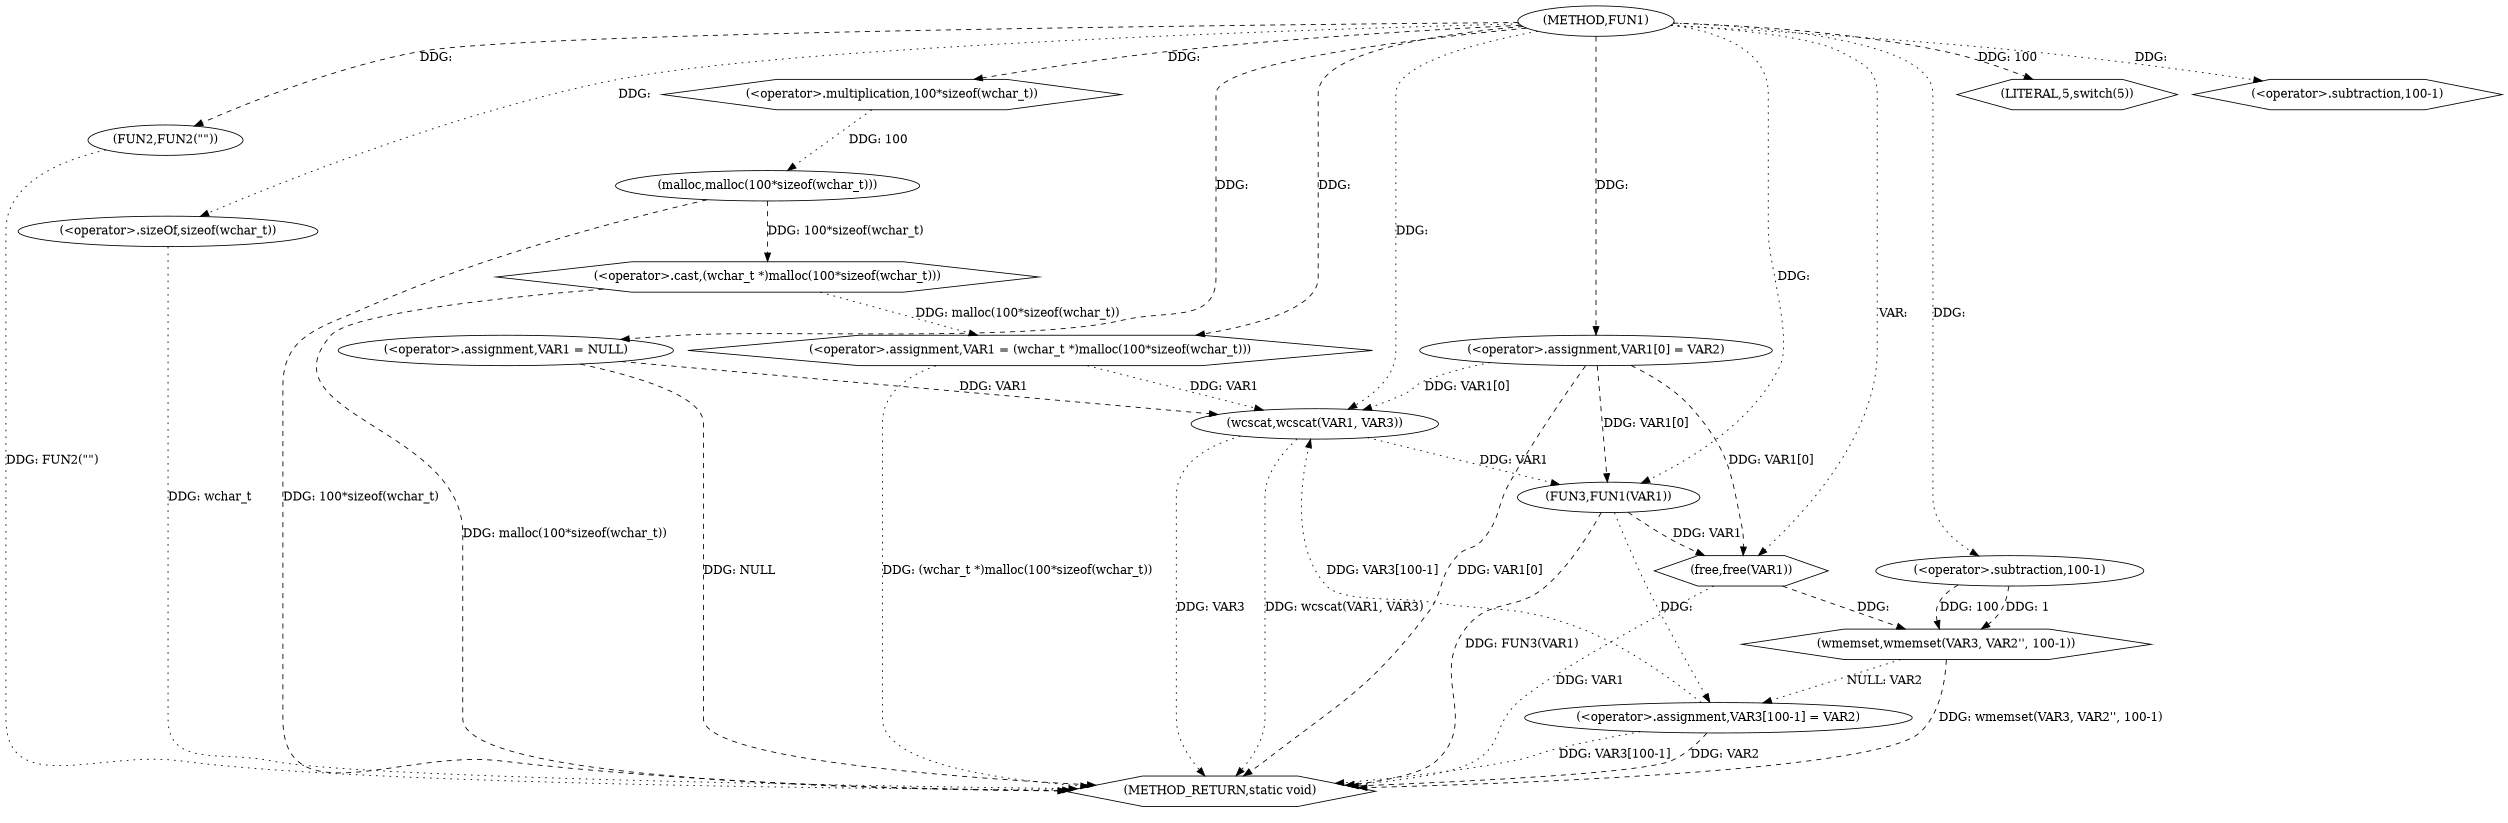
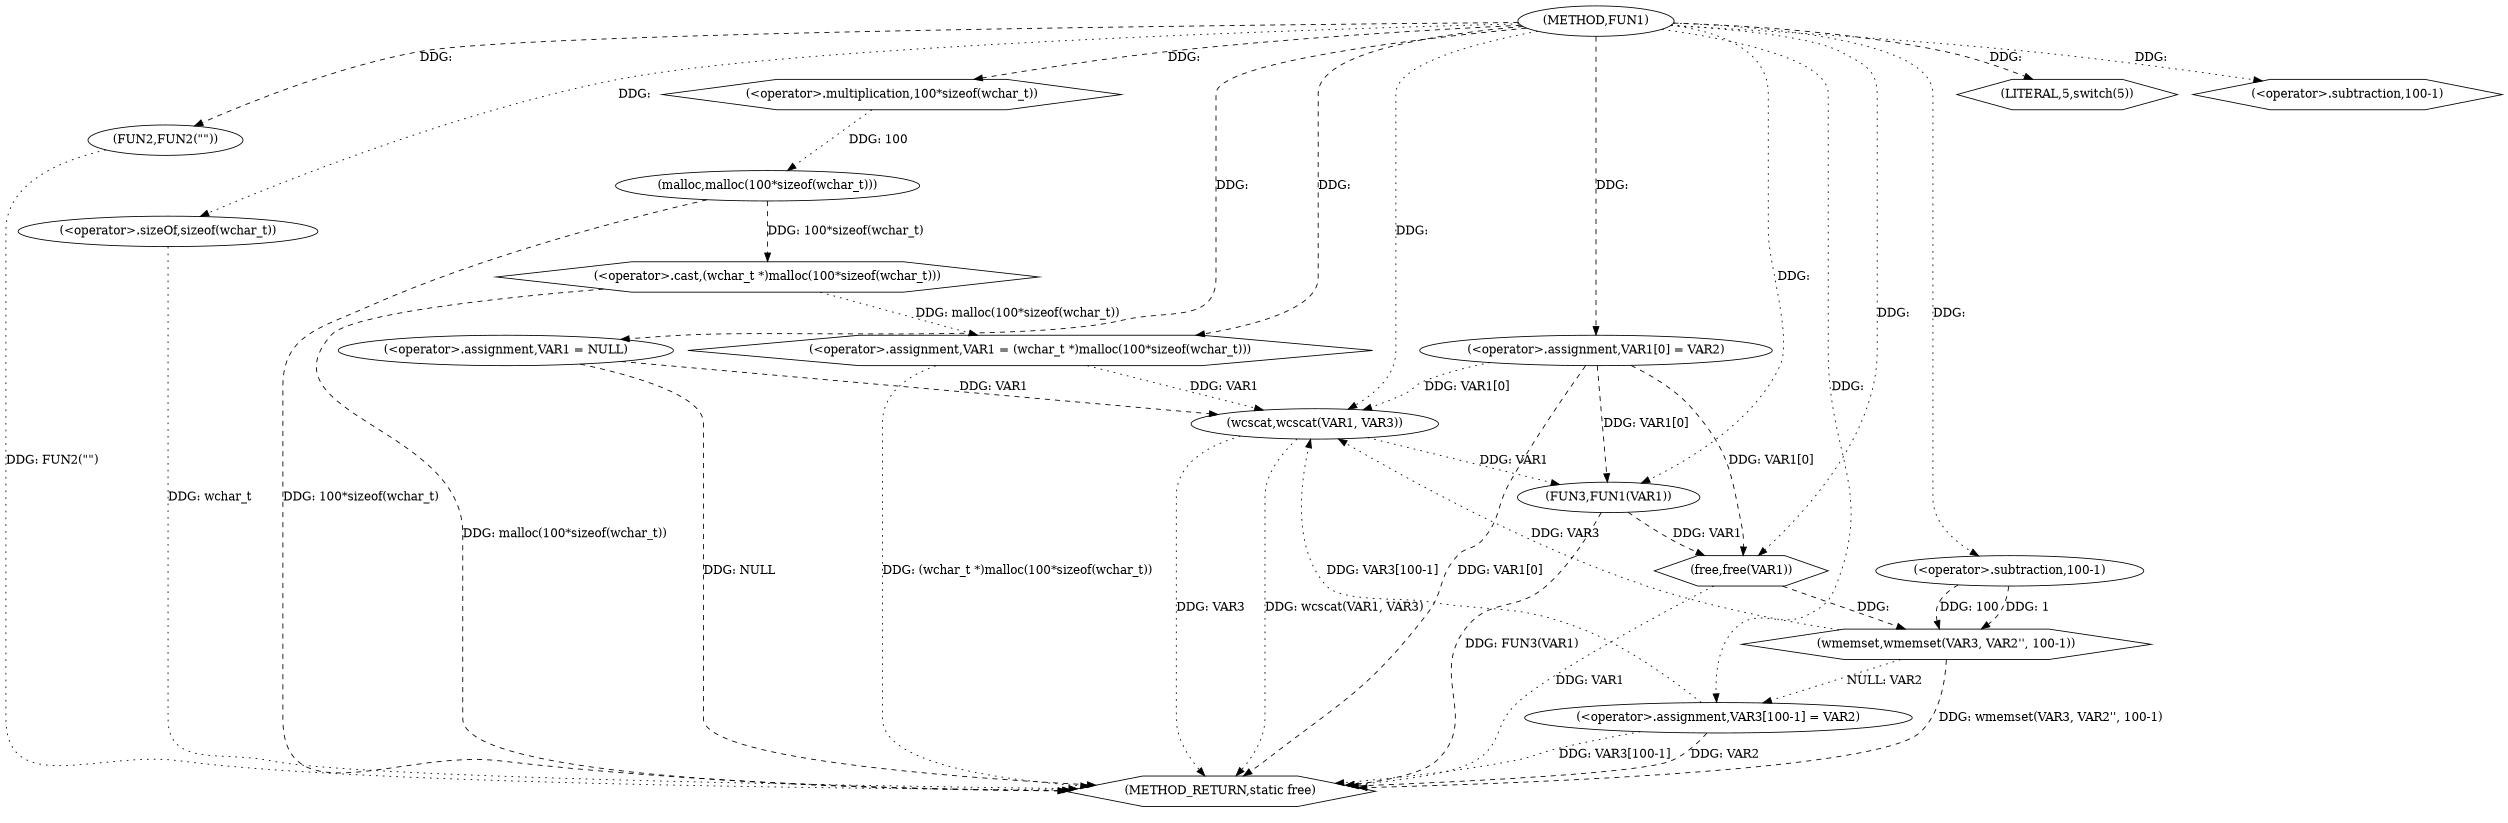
(2008, 58) -> (2008, 58)
(1895, 314) -> (1895, 314)
none -> (1583, 562)
(1656, 606) -> (1828, 343)
(1220, 791) -> (1220, 791)
